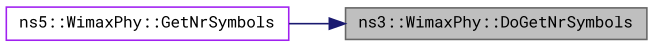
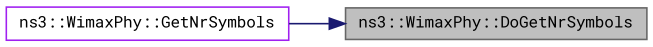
(148, 24) -> (148, 24)
